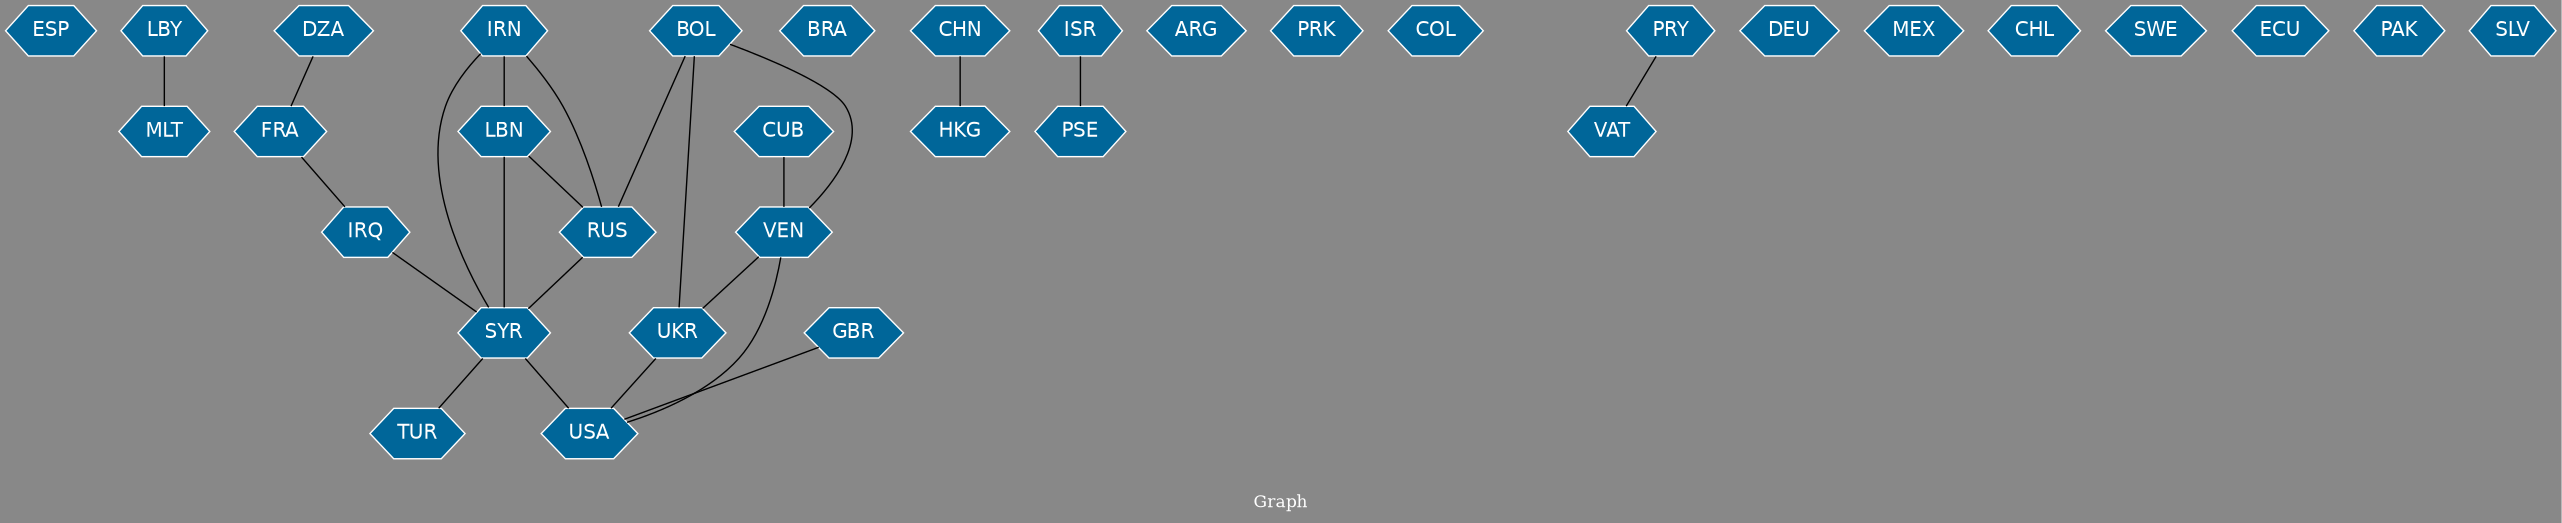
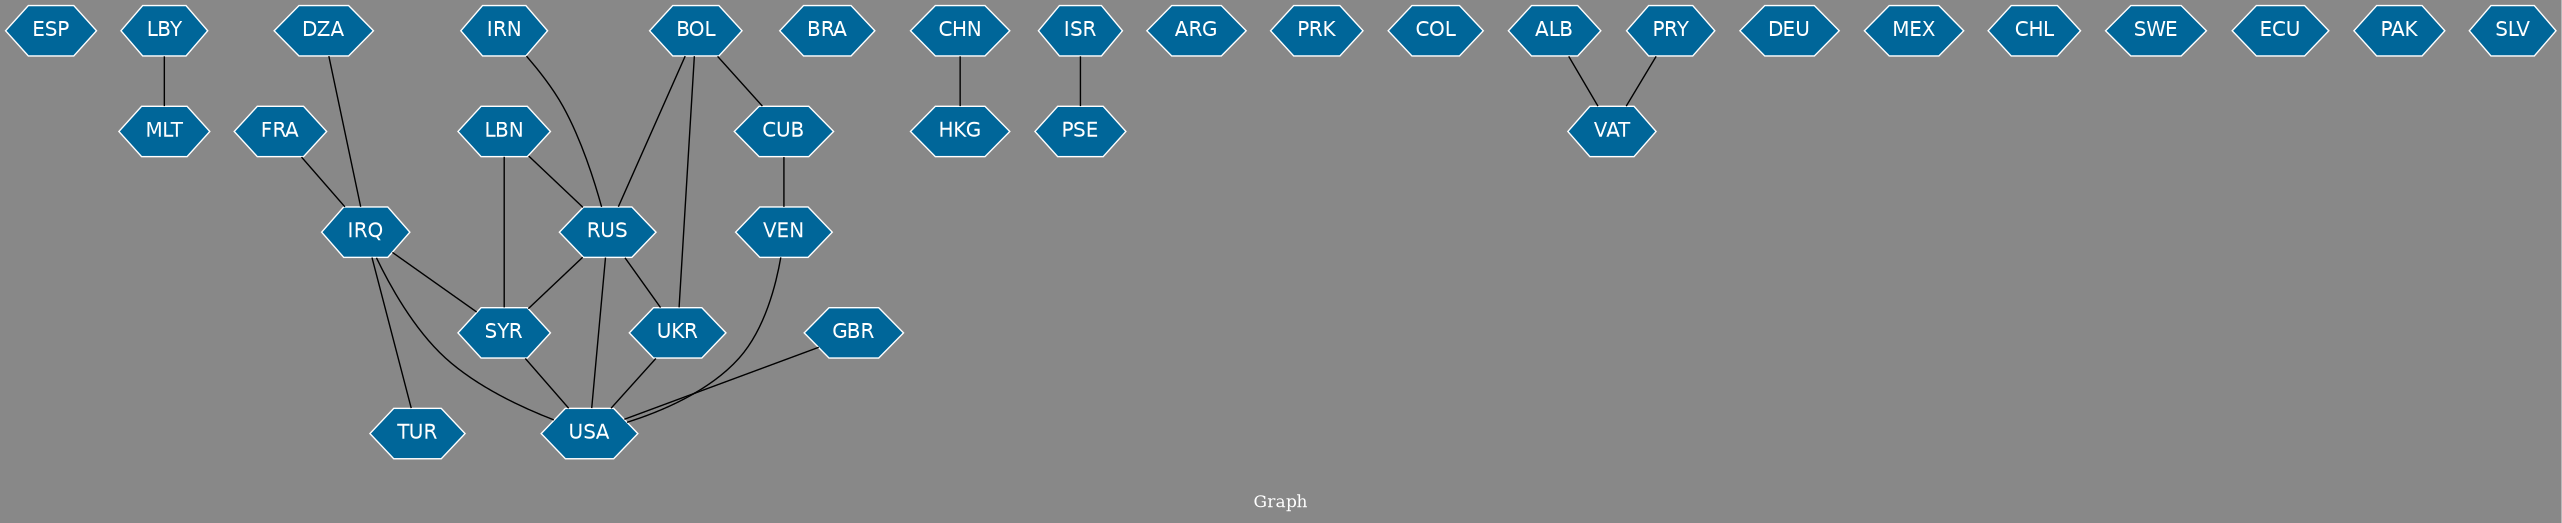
none -> (1555, 31)
(302, 81) -> (345, 131)
(504, 81) -> none
(840, 100) -> (740, 81)
(440, 179) -> none
(731, 283) -> (643, 283)
none -> (599, 333)
none -> (447, 359)
(461, 383) -> (392, 333)
